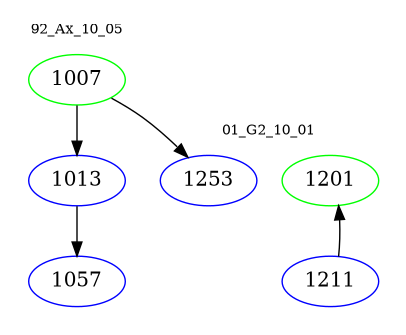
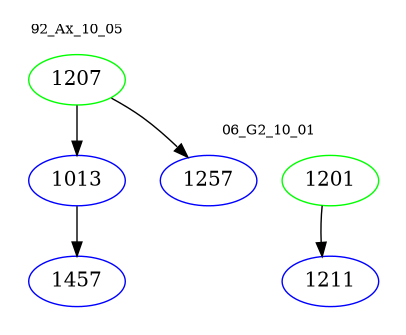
(77, 80) -> (77, 80)
(269, 131) -> (269, 131)
(209, 181) -> (209, 181)
(340, 238) -> (321, 224)
(77, 281) -> (77, 281)
